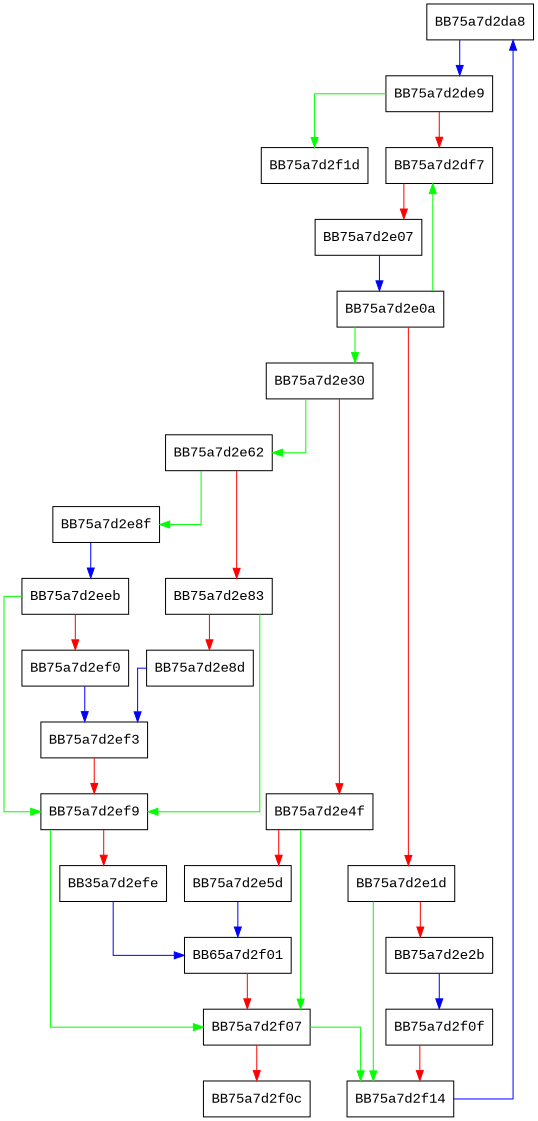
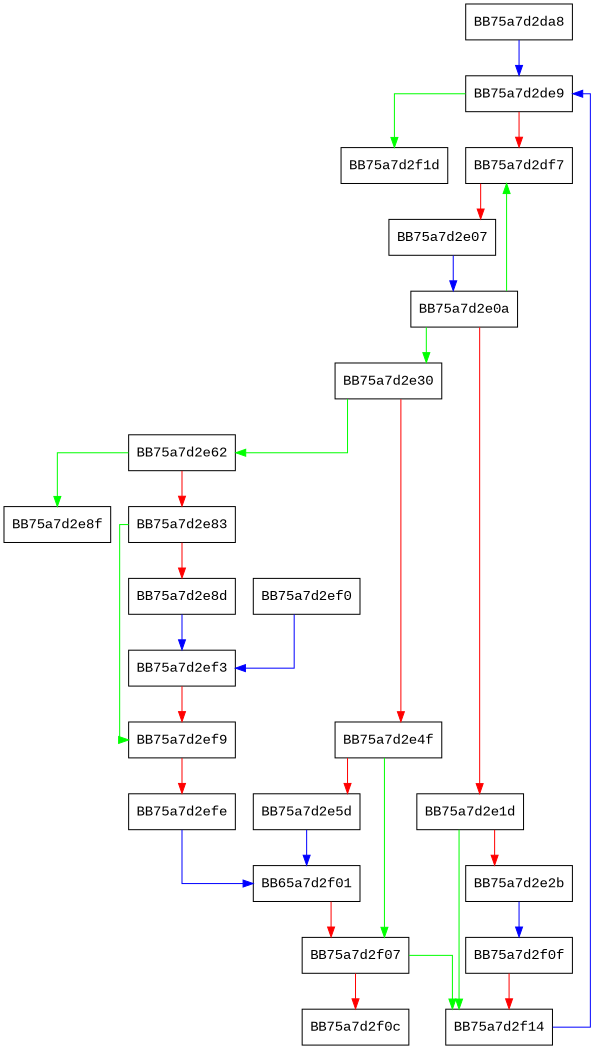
(75, 596) -> none
(513, 604) -> (590, 575)
(113, 884) -> (182, 812)
(50, 1000) -> none
